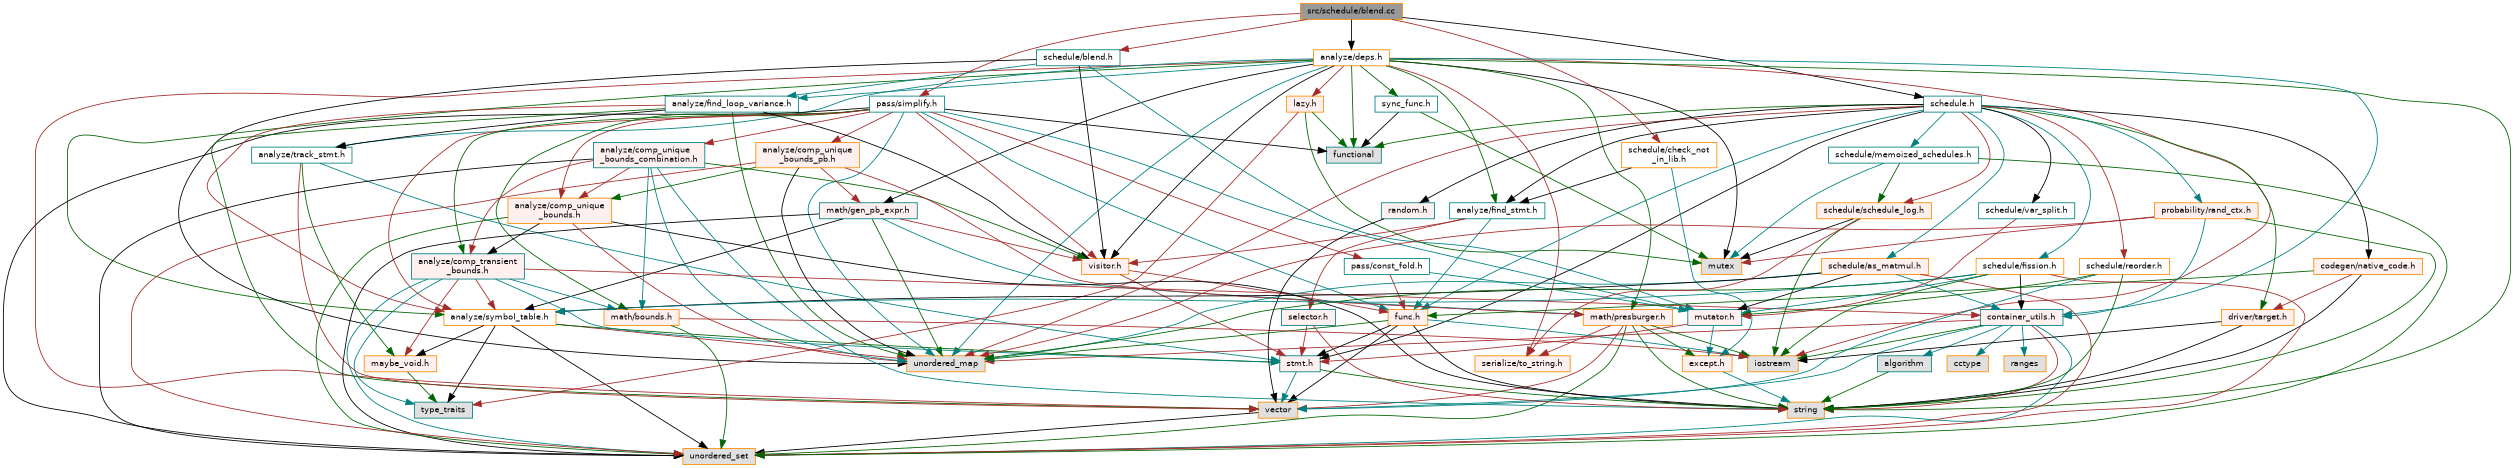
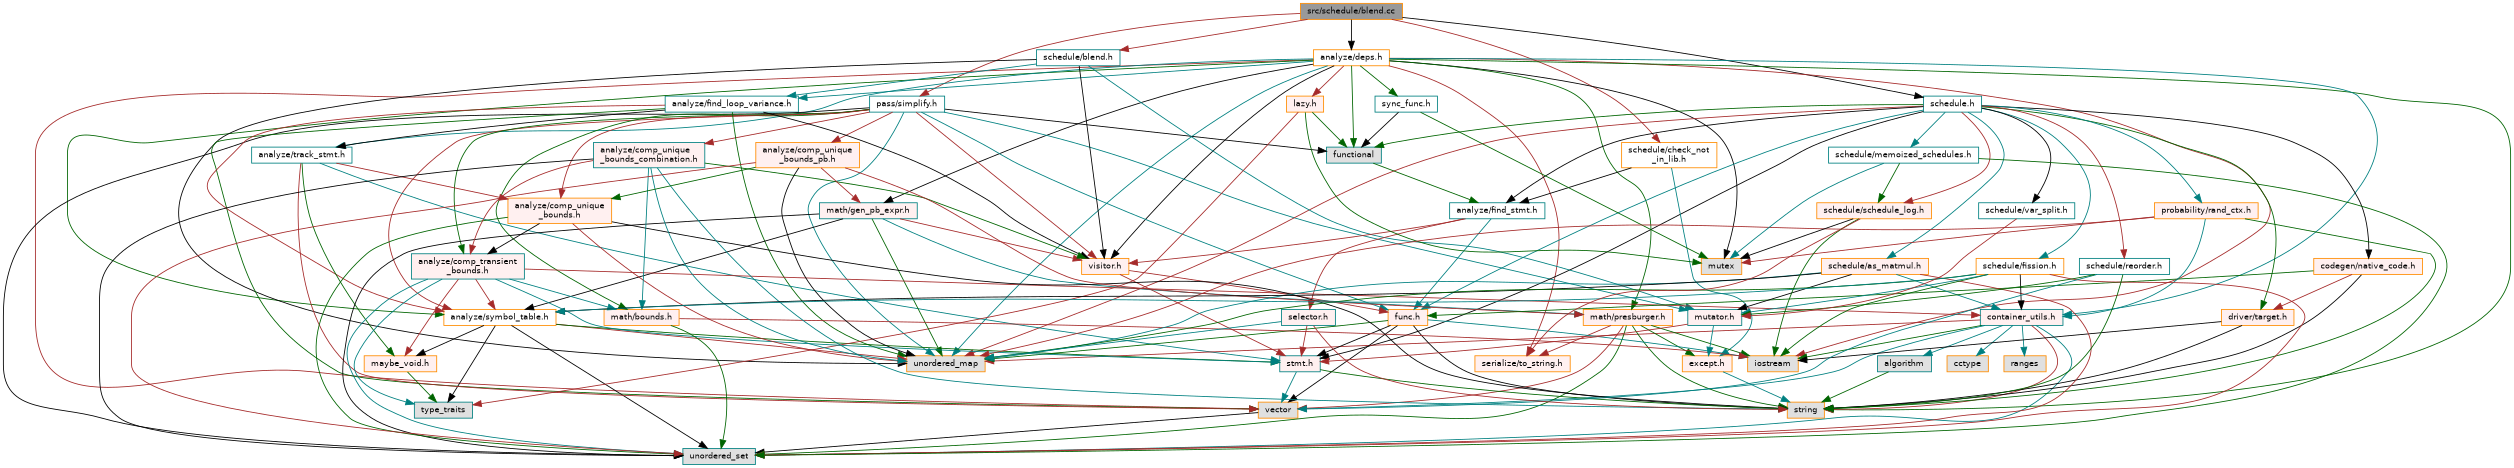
(1459, 113) -> (1422, 181)
(617, 176) -> (422, 181)
(1408, 211) -> none
(1387, 266) -> none
(2124, 266) -> (2124, 266)
none -> (1138, 339)
(719, 457) -> (719, 457)
